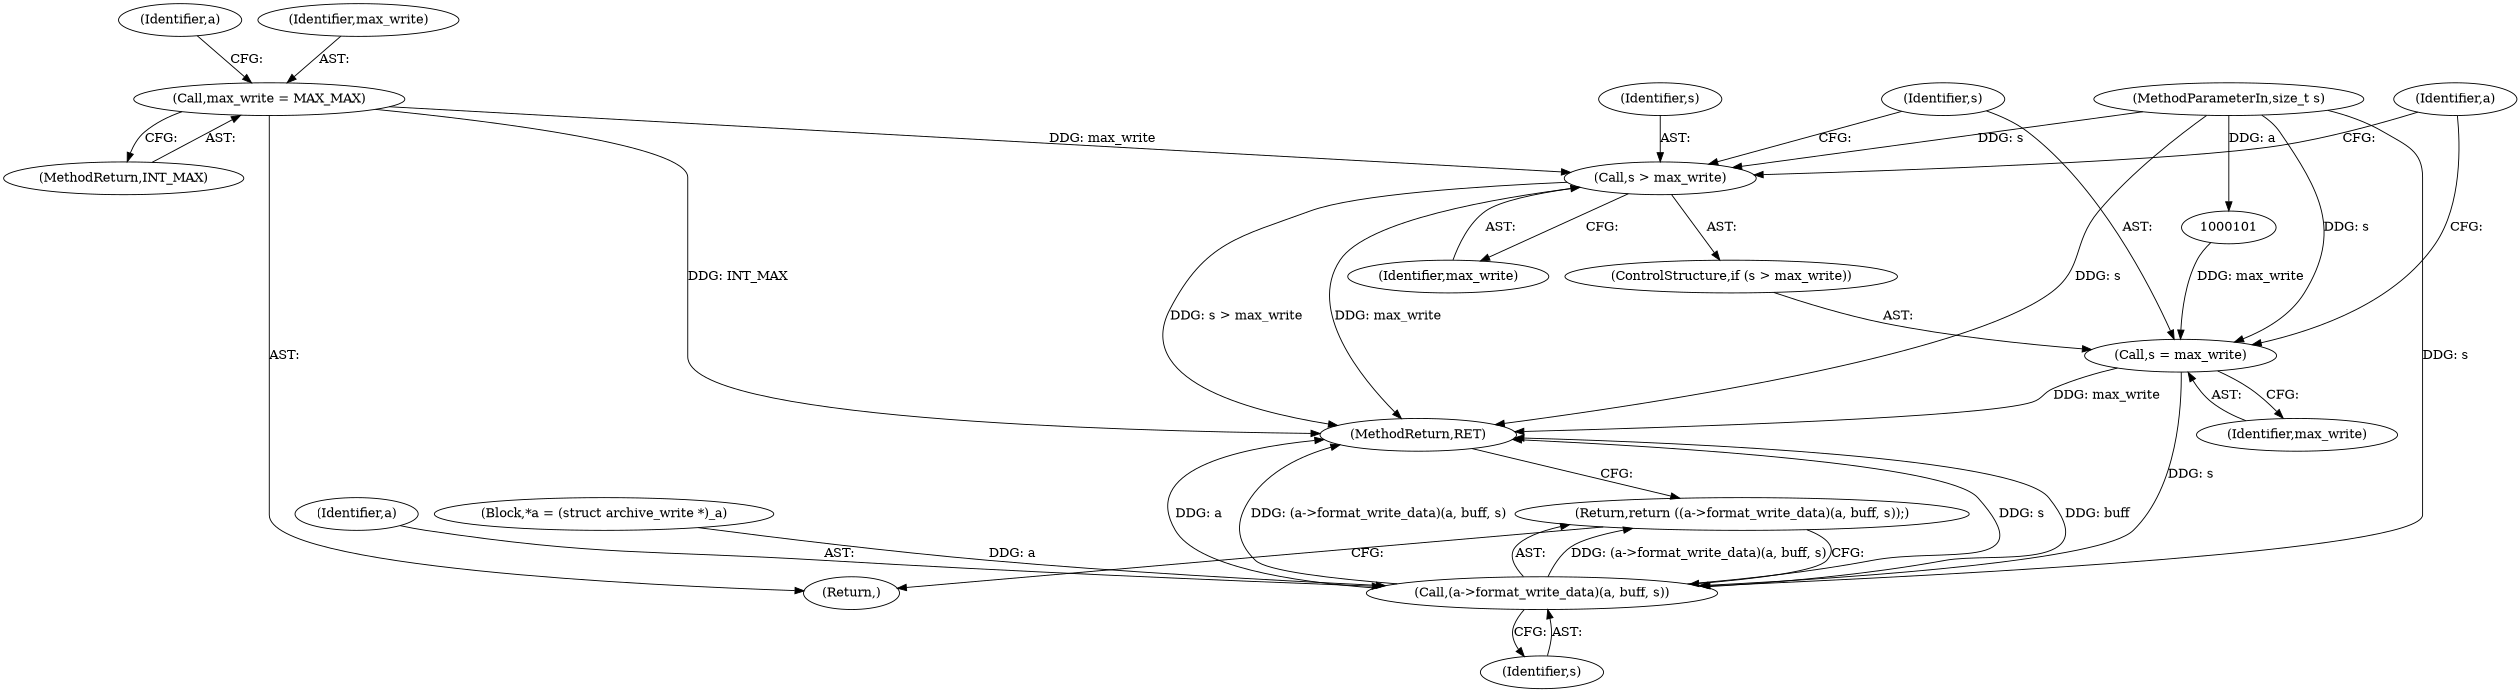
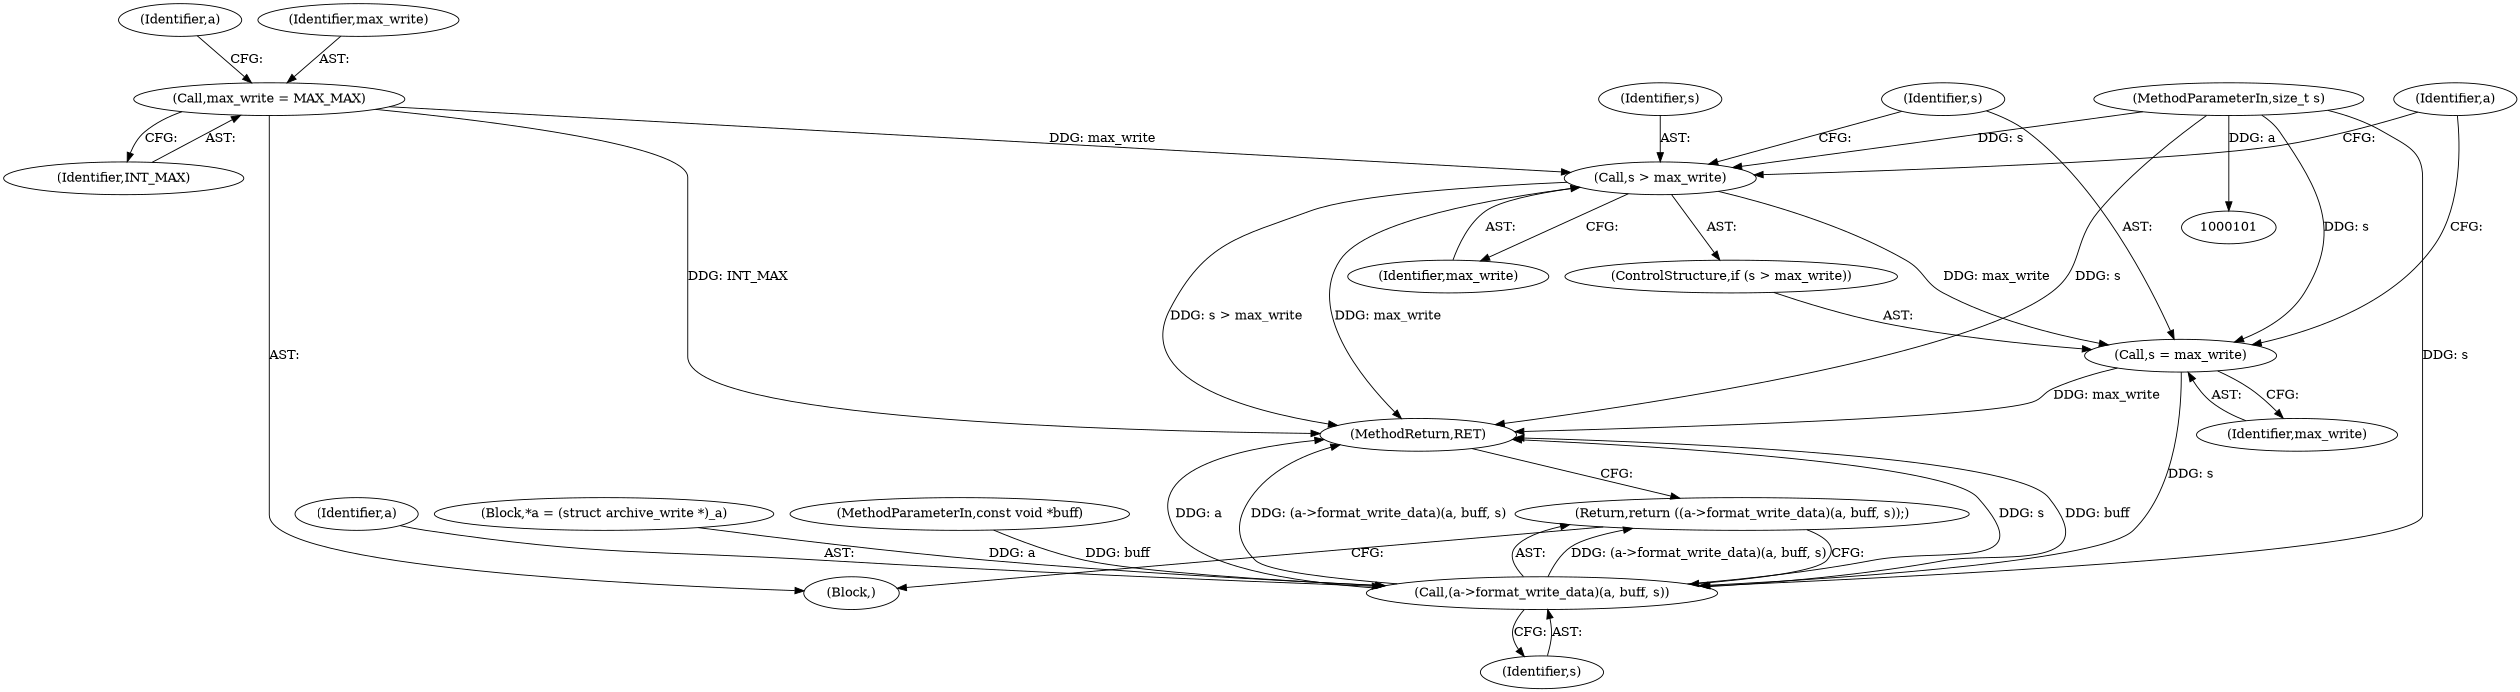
(124, 178) -> (124, 178)
(2188, 283) -> (1912, 264)
none -> (960, 514)
(852, 593) -> (852, 593)
